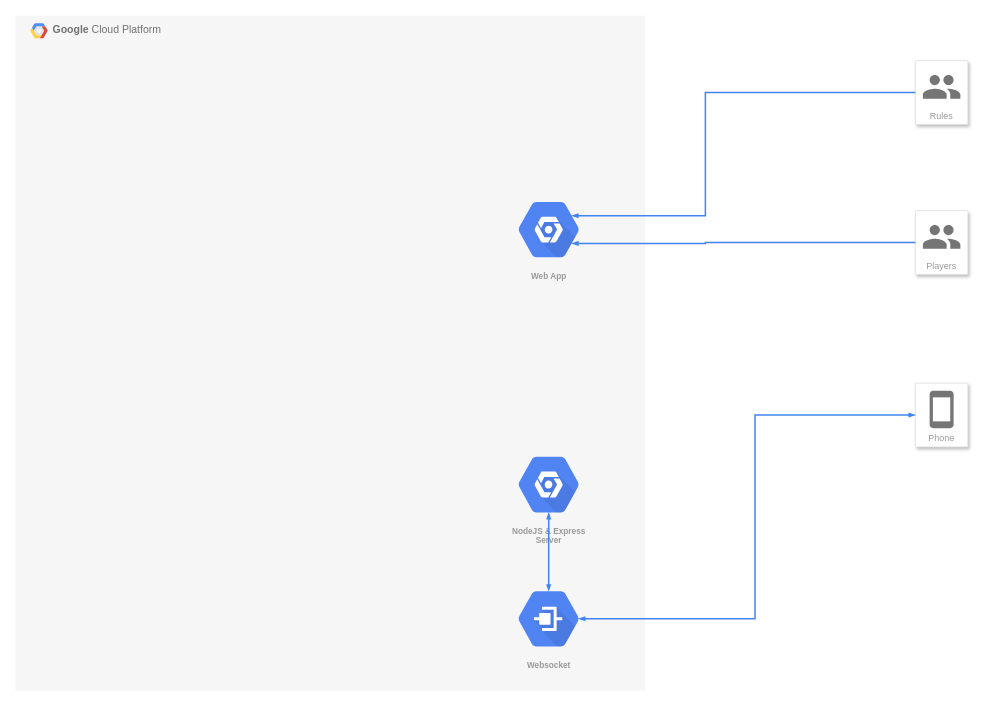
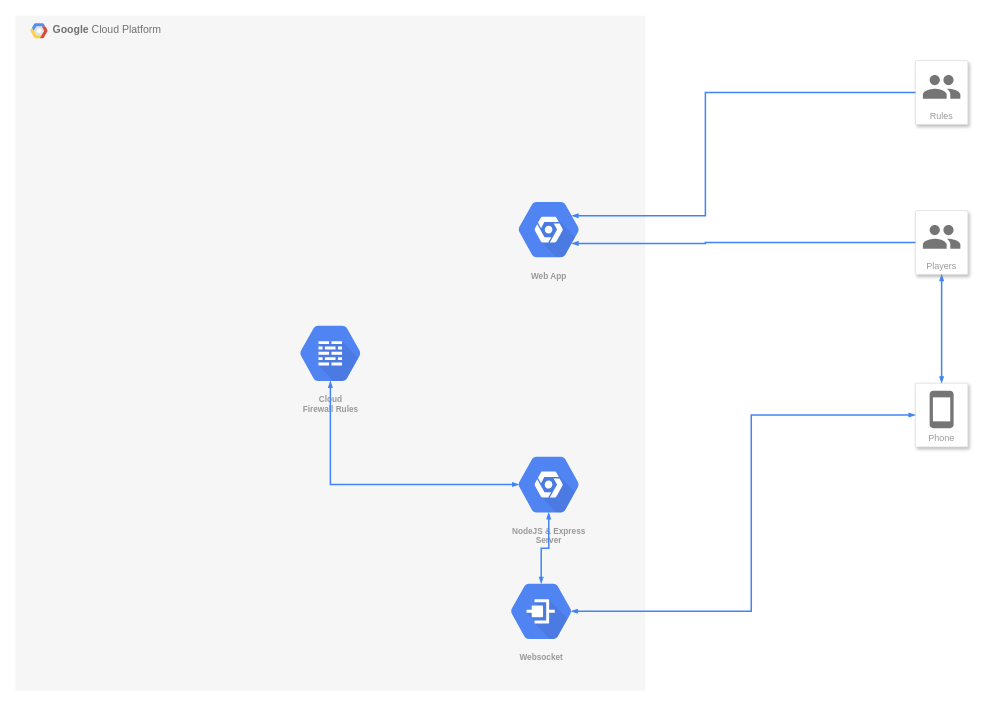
none -> (942, 329)
none -> (330, 353)
none -> (373, 484)
(549, 619) -> (541, 611)
